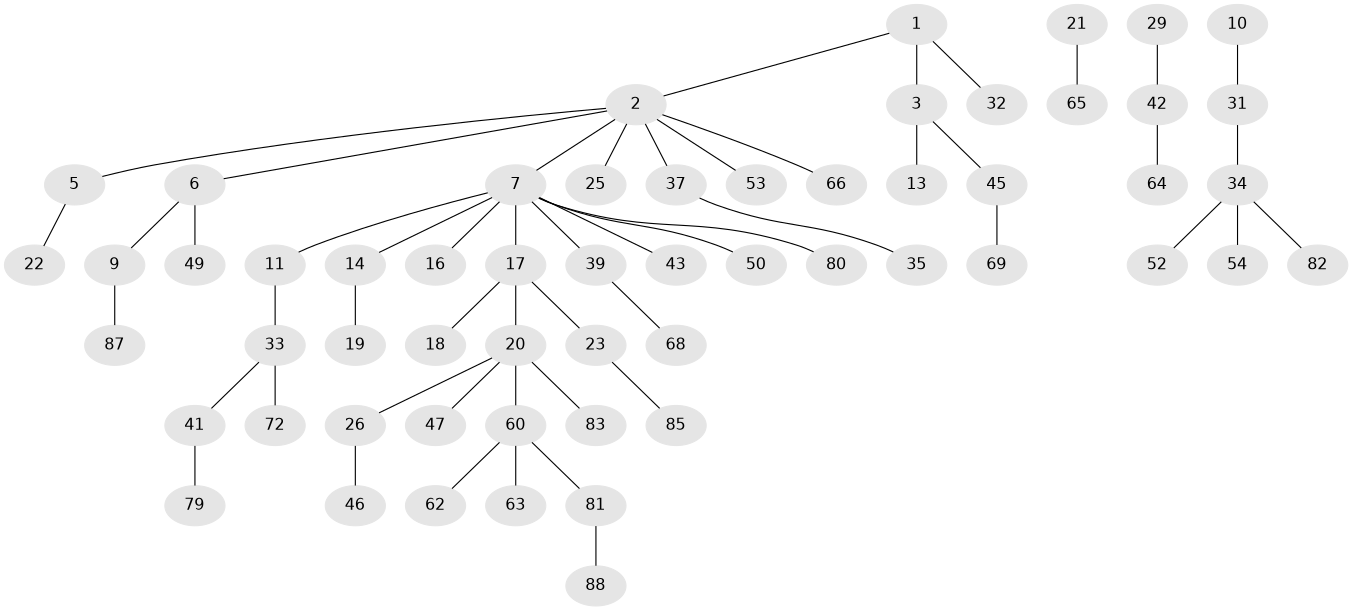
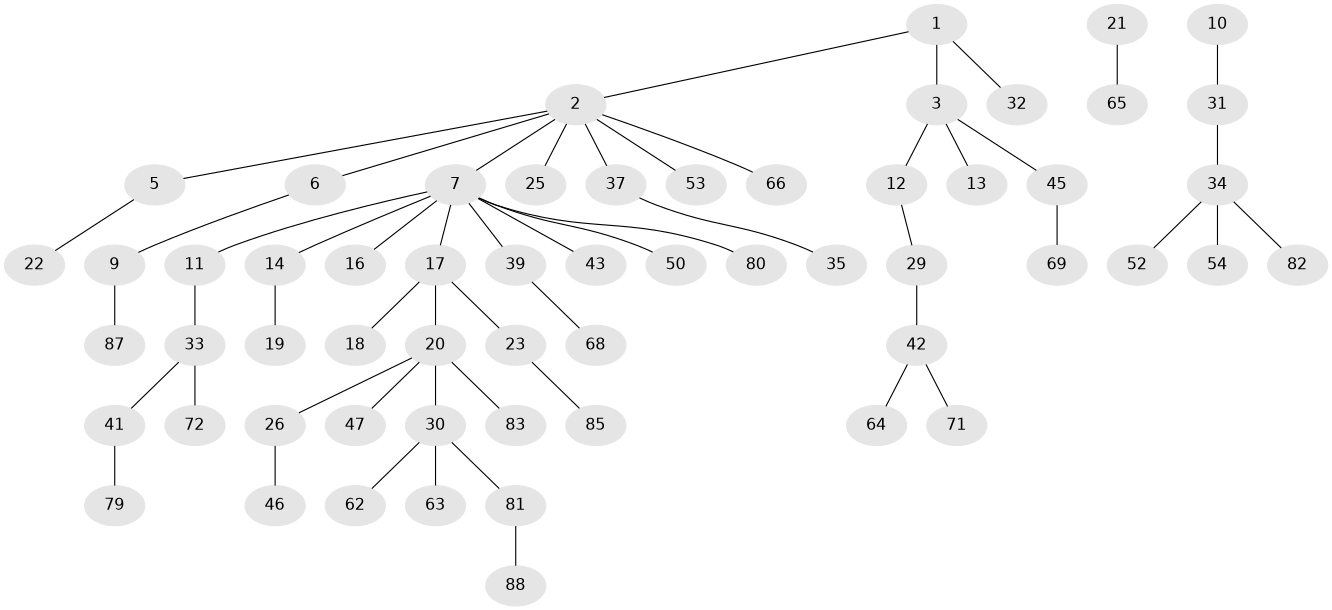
none -> (897, 185)
(195, 265) -> none
(516, 426) -> (436, 426)
none -> (957, 426)
